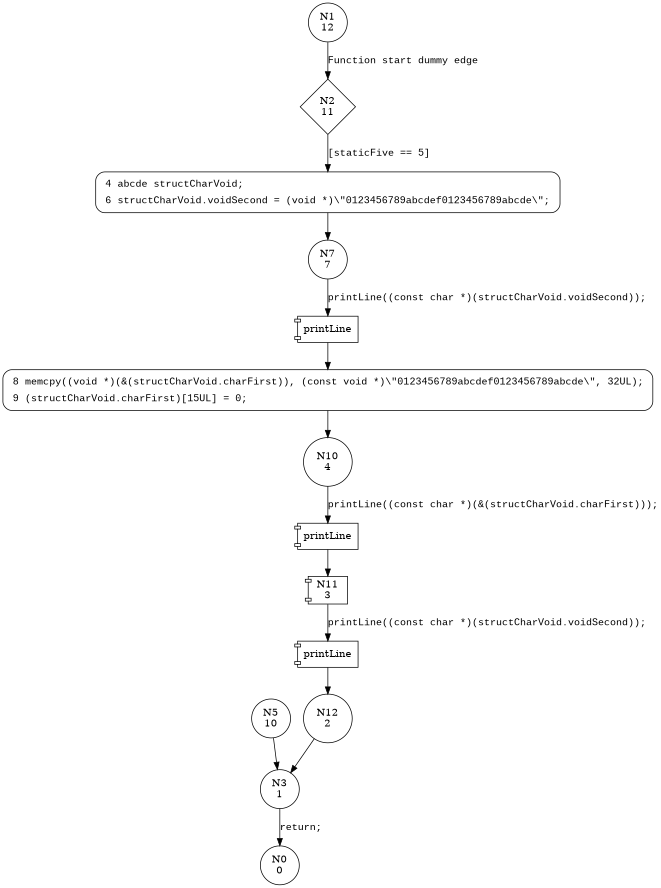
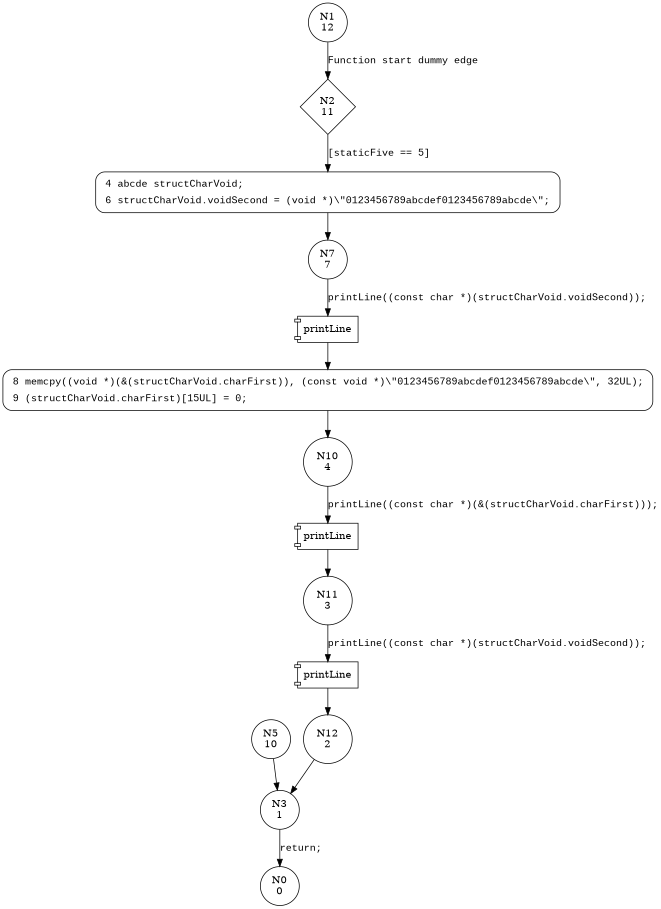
(328, 590) -> (328, 601)
